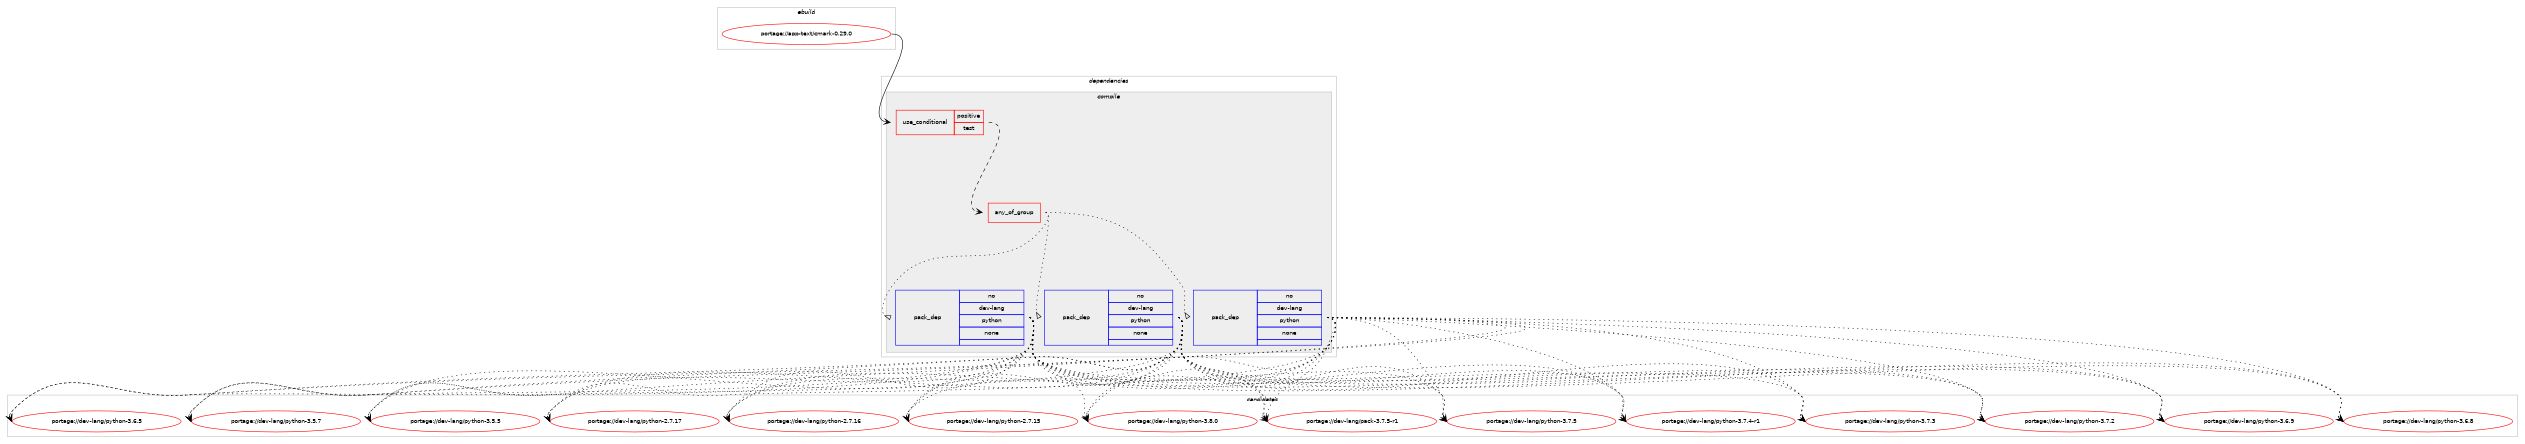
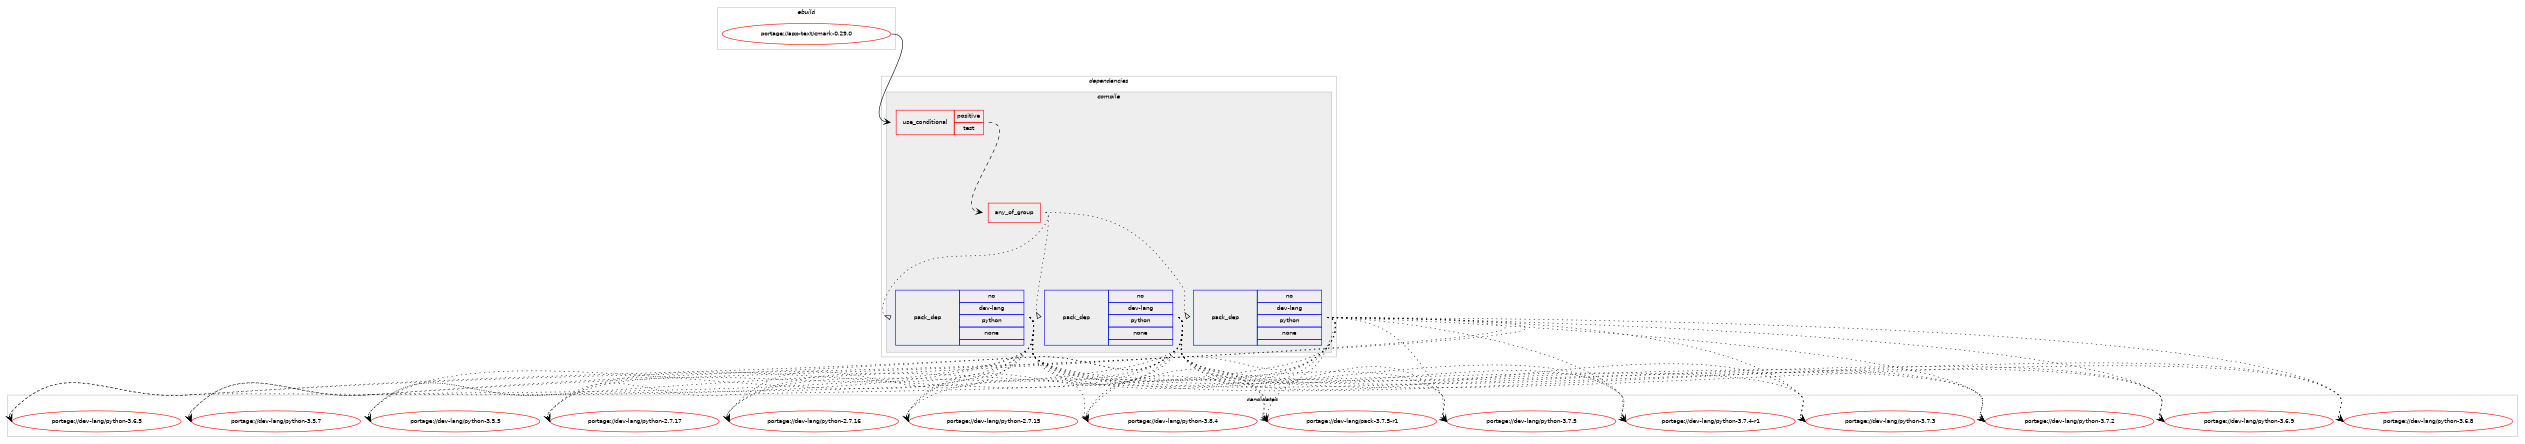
(1173, 421) -> (1173, 421)
